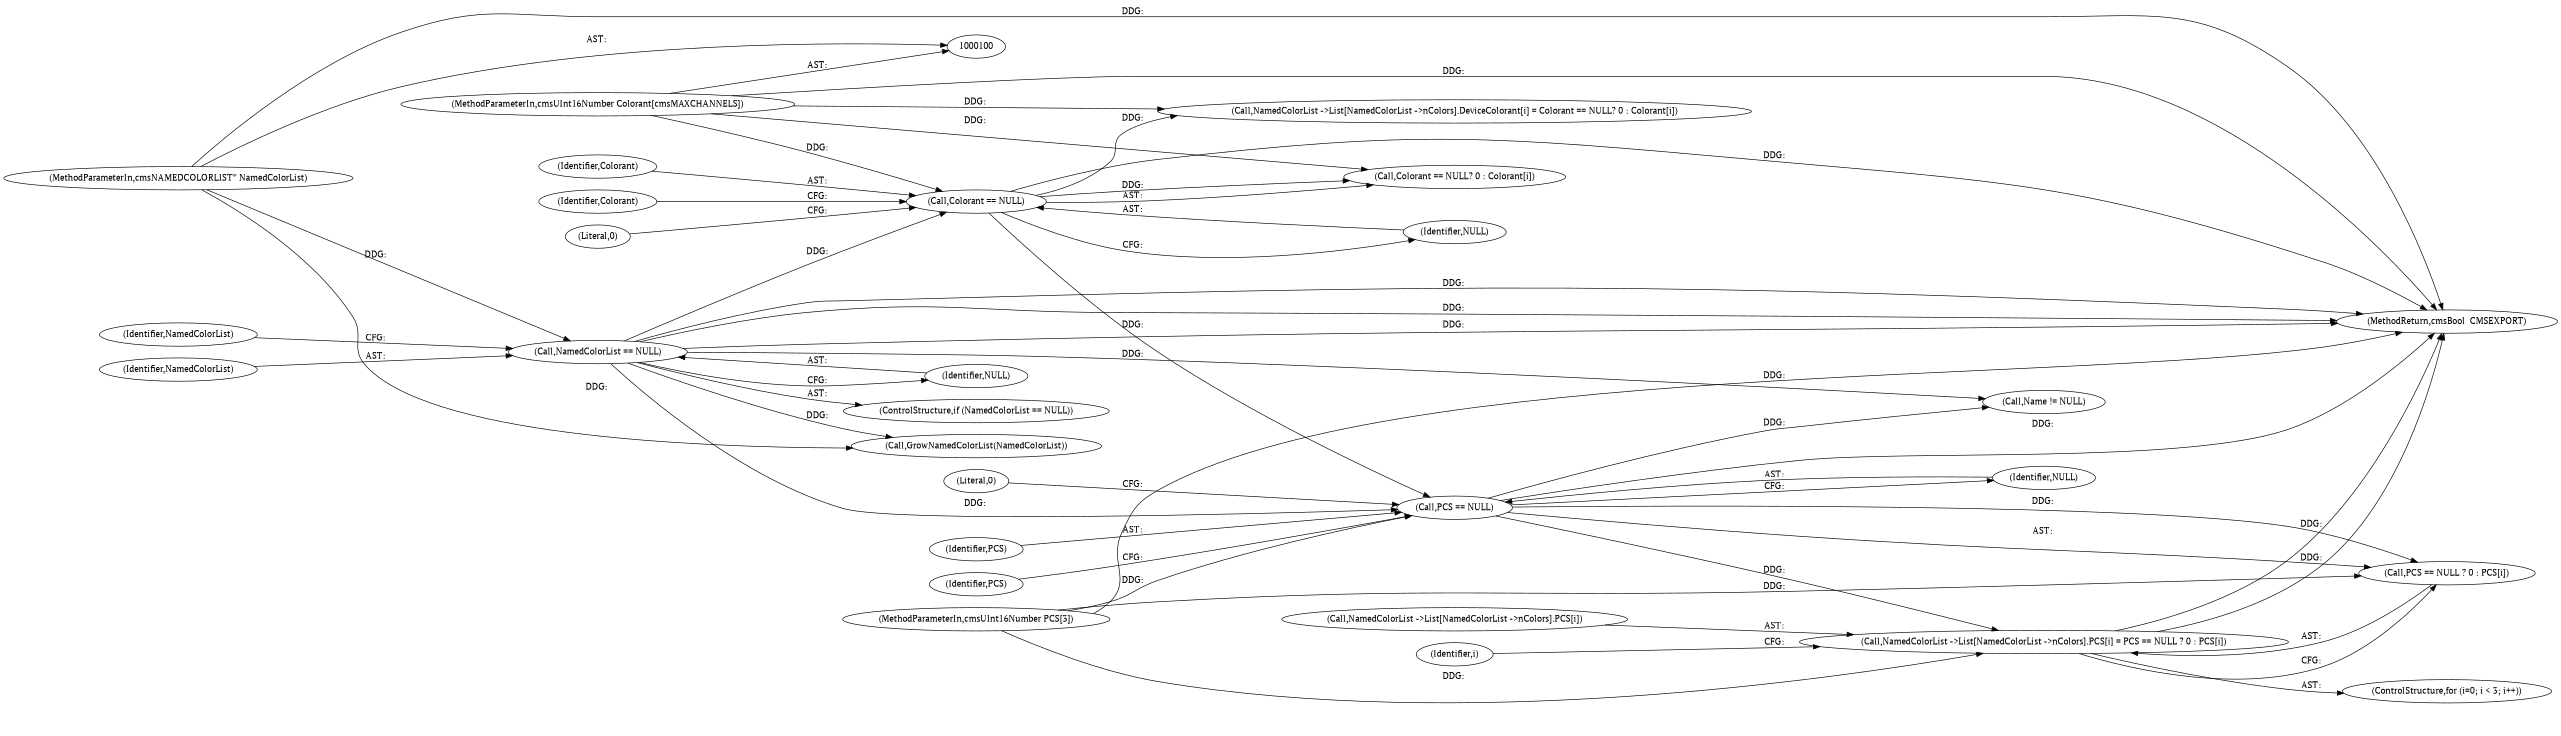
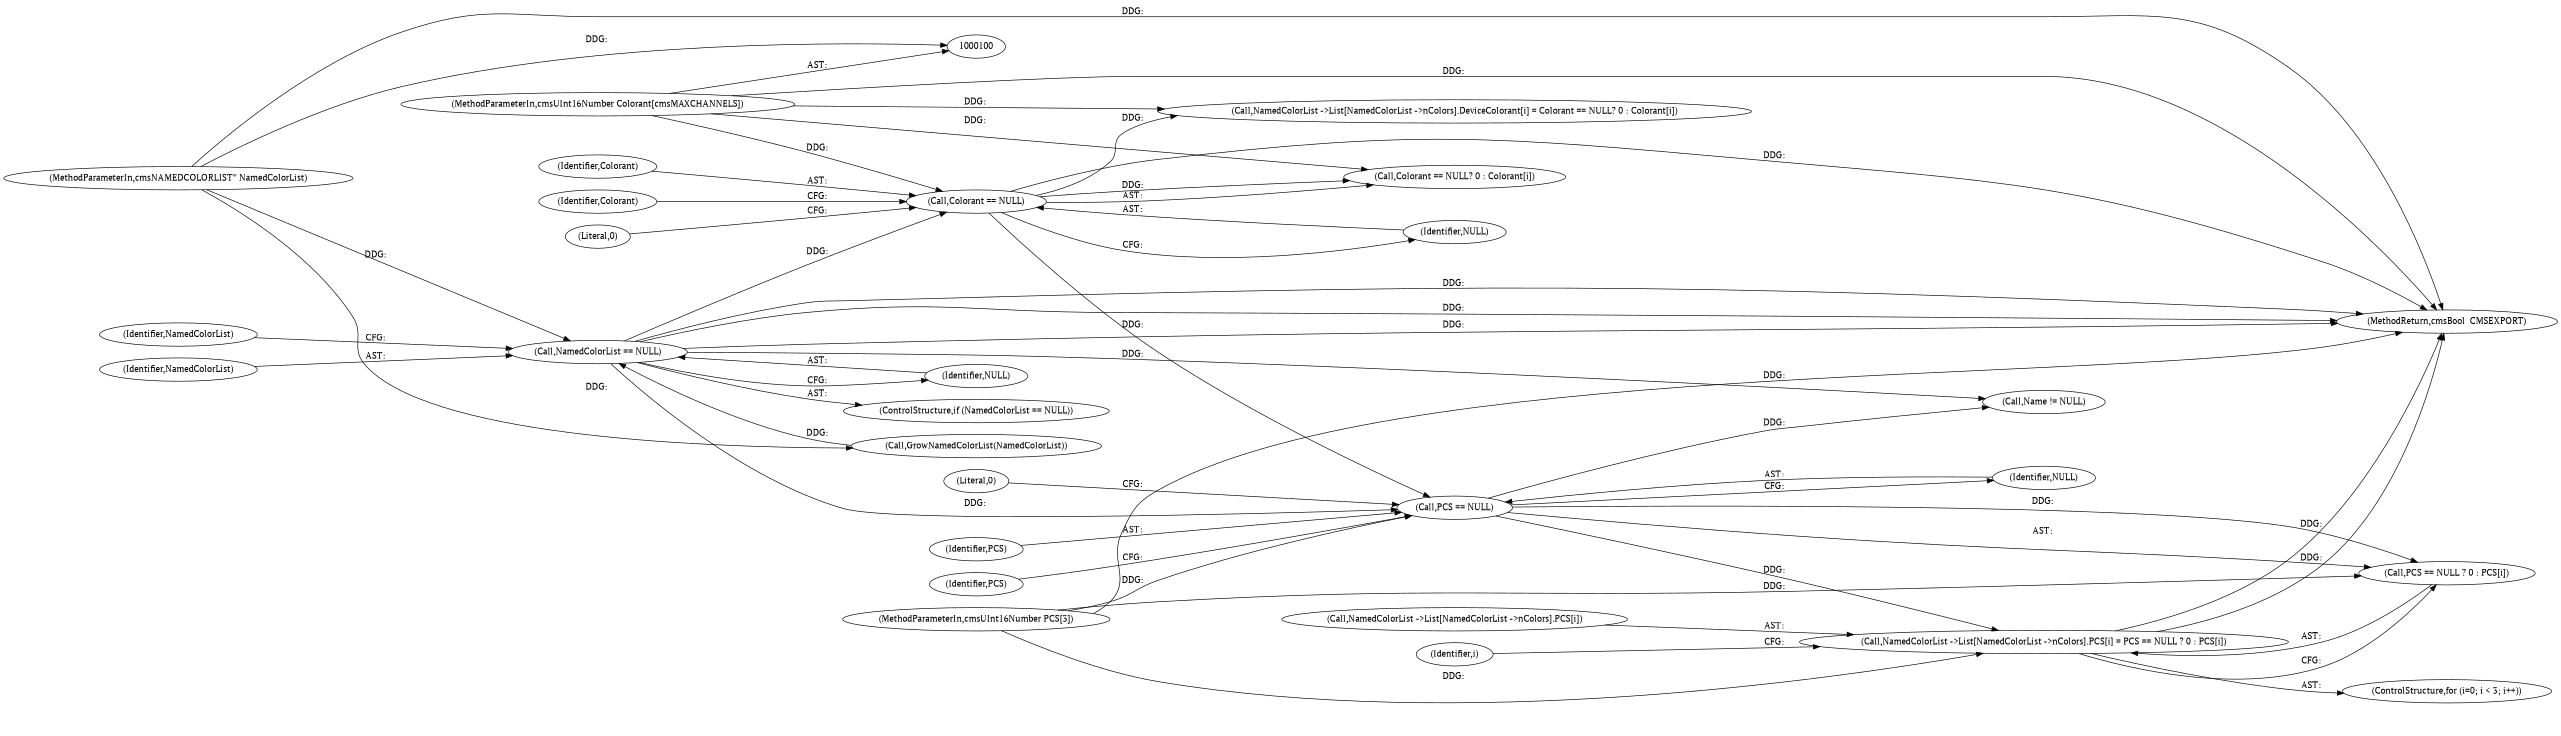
(598, 40) -> (598, 40)
(755, 406) -> (735, 416)
(1979, 455) -> none
